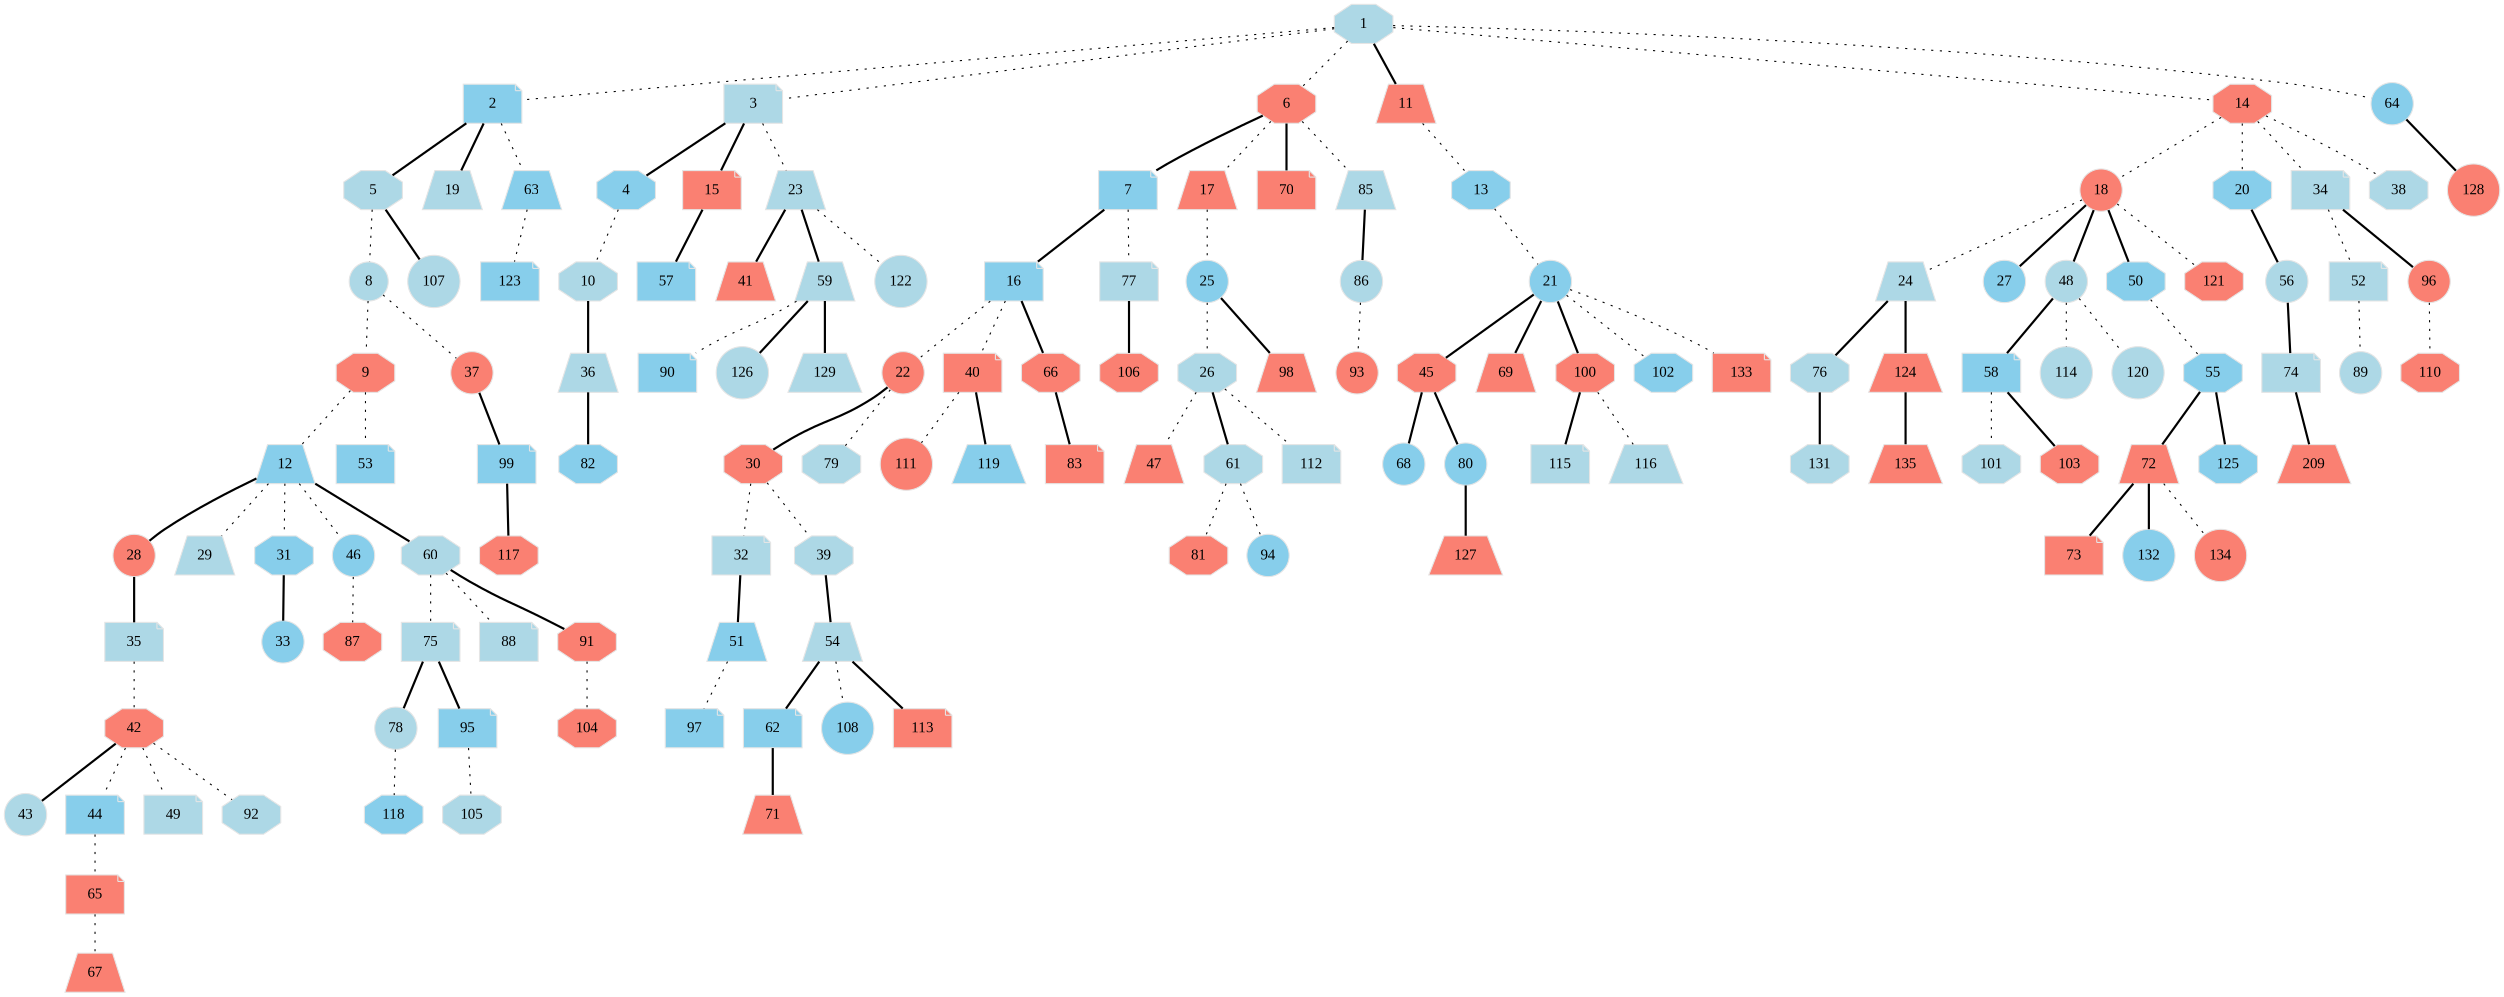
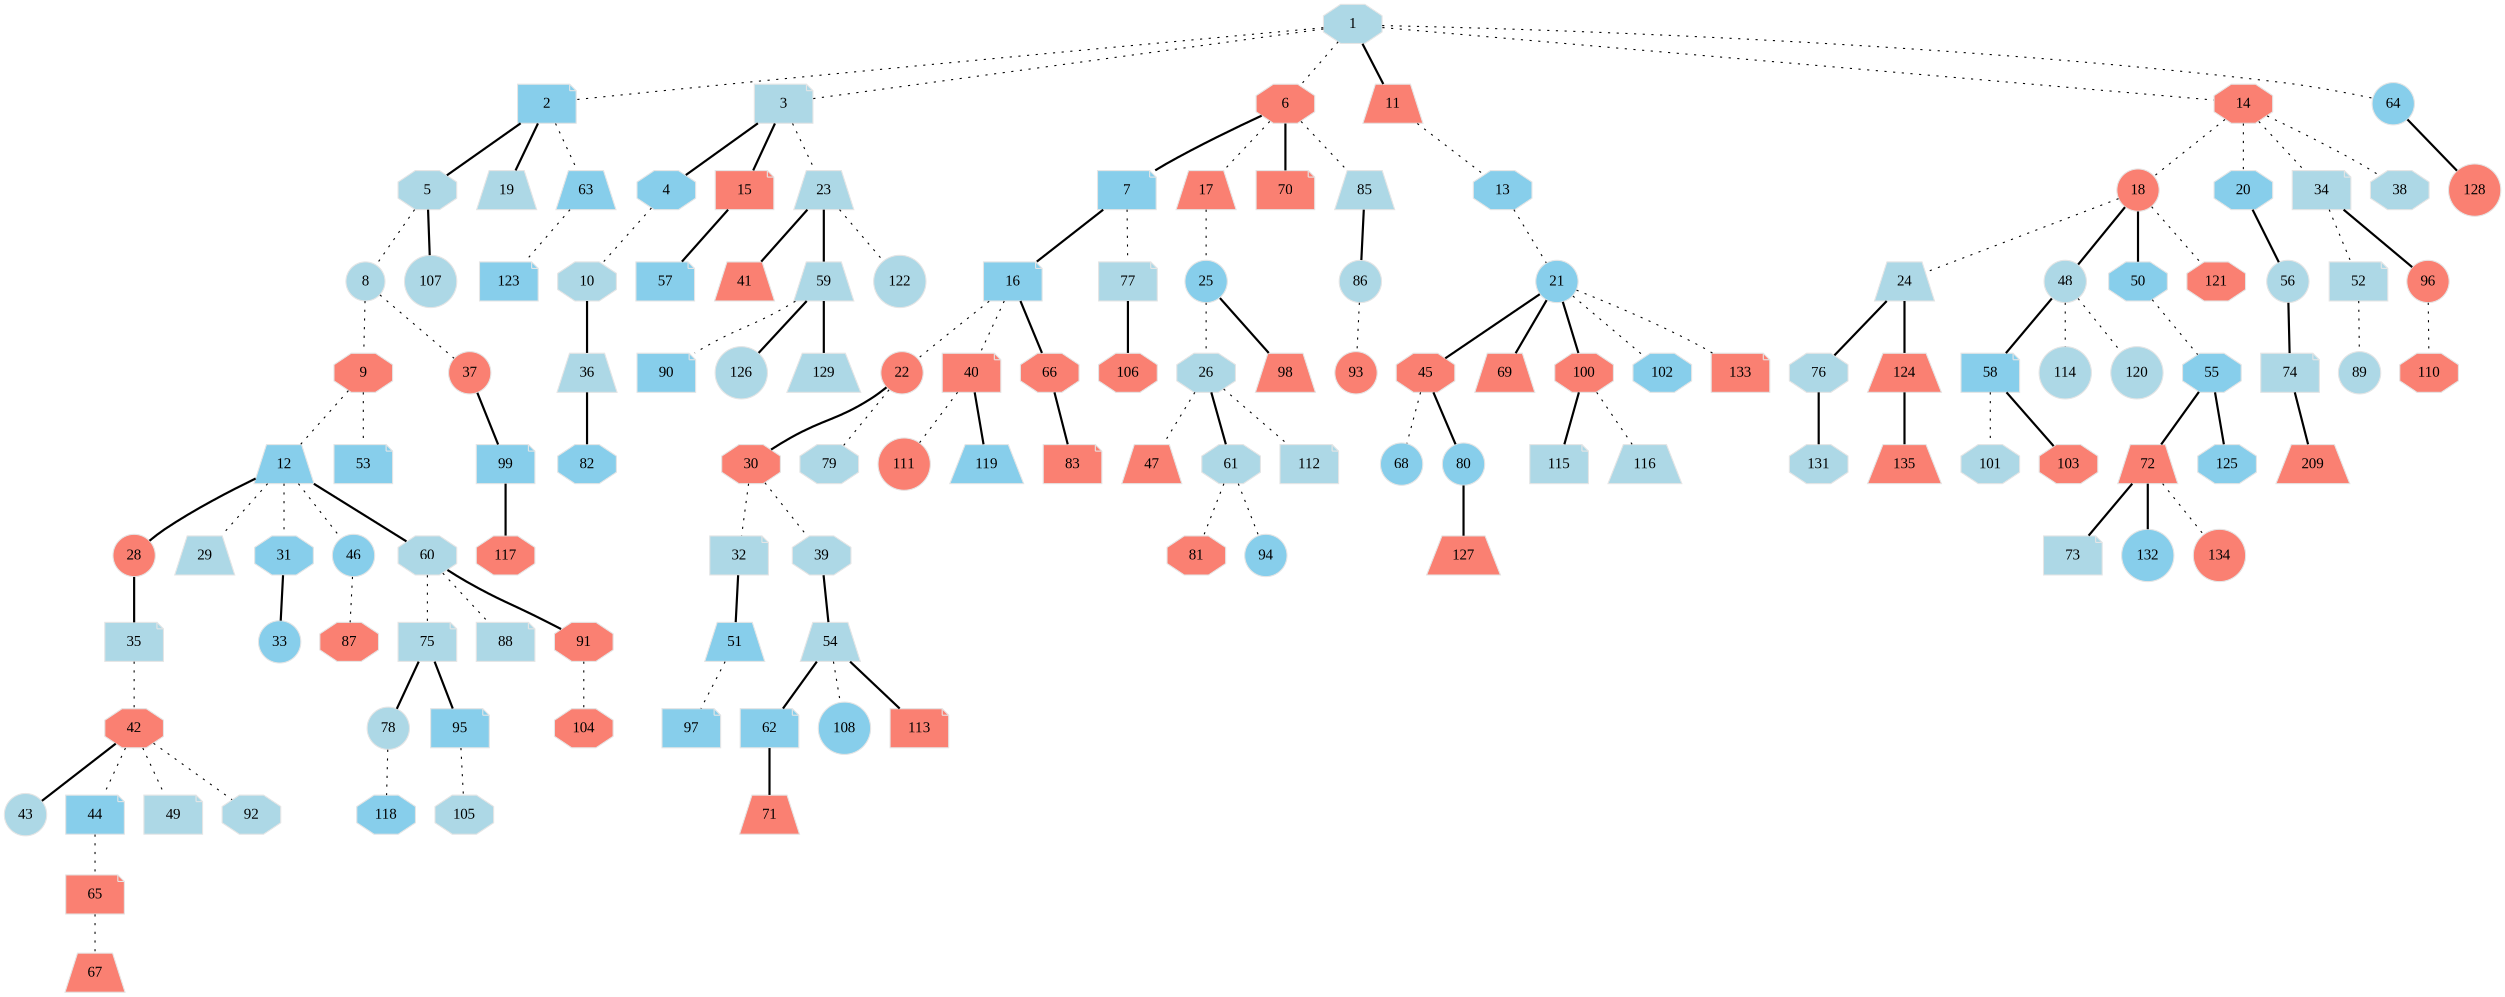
(2004, 281) -> none
(1415, 418) -> (1414, 418)
(2074, 555) -> (2073, 555)
